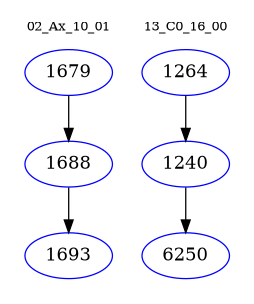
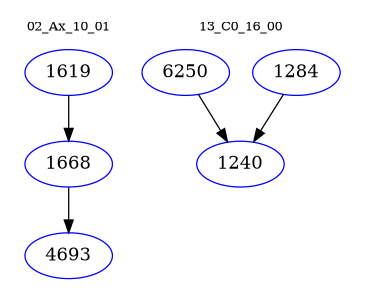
(69, 73) -> (69, 73)
(186, 73) -> (296, 73)
(69, 164) -> (69, 164)
(186, 204) -> (210, 113)
(69, 256) -> (69, 256)
